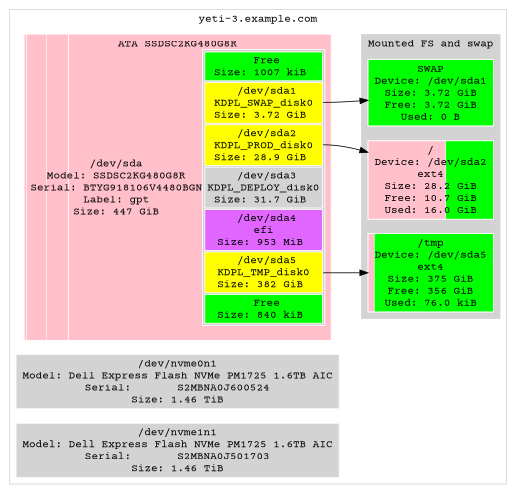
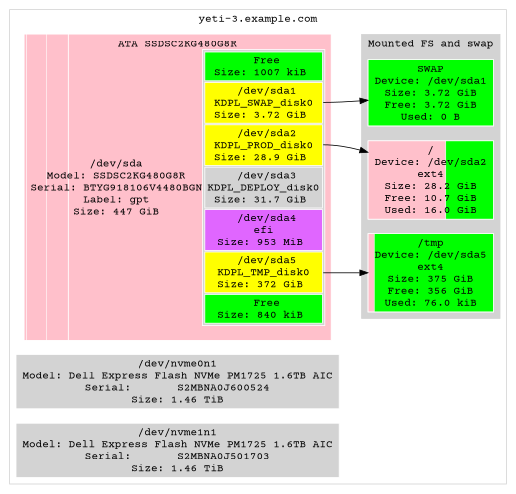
(264, 284) -> (264, 284)
